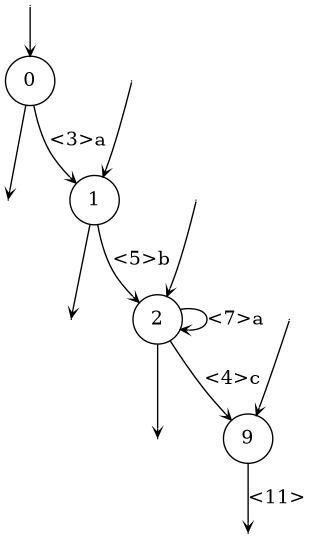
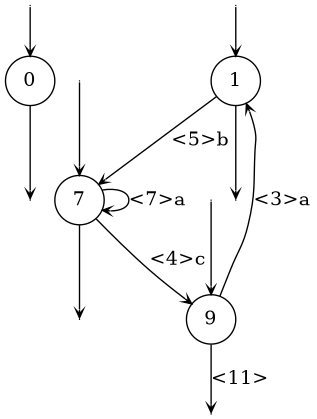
(46, 144) -> (252, 206)
(158, 319) -> (80, 200)
